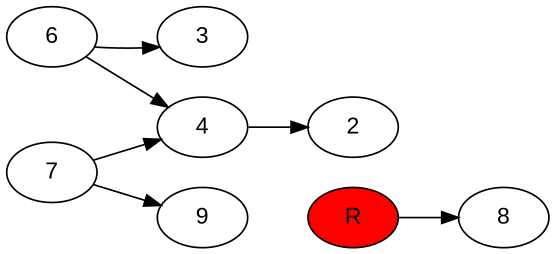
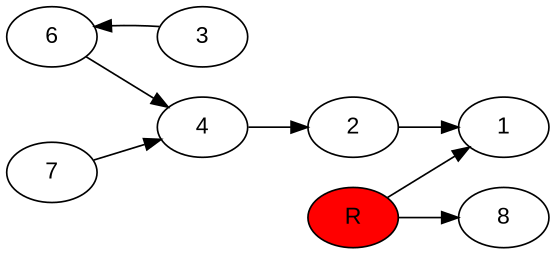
(119, 48) -> (135, 26)
none -> (504, 127)
(203, 218) -> none
